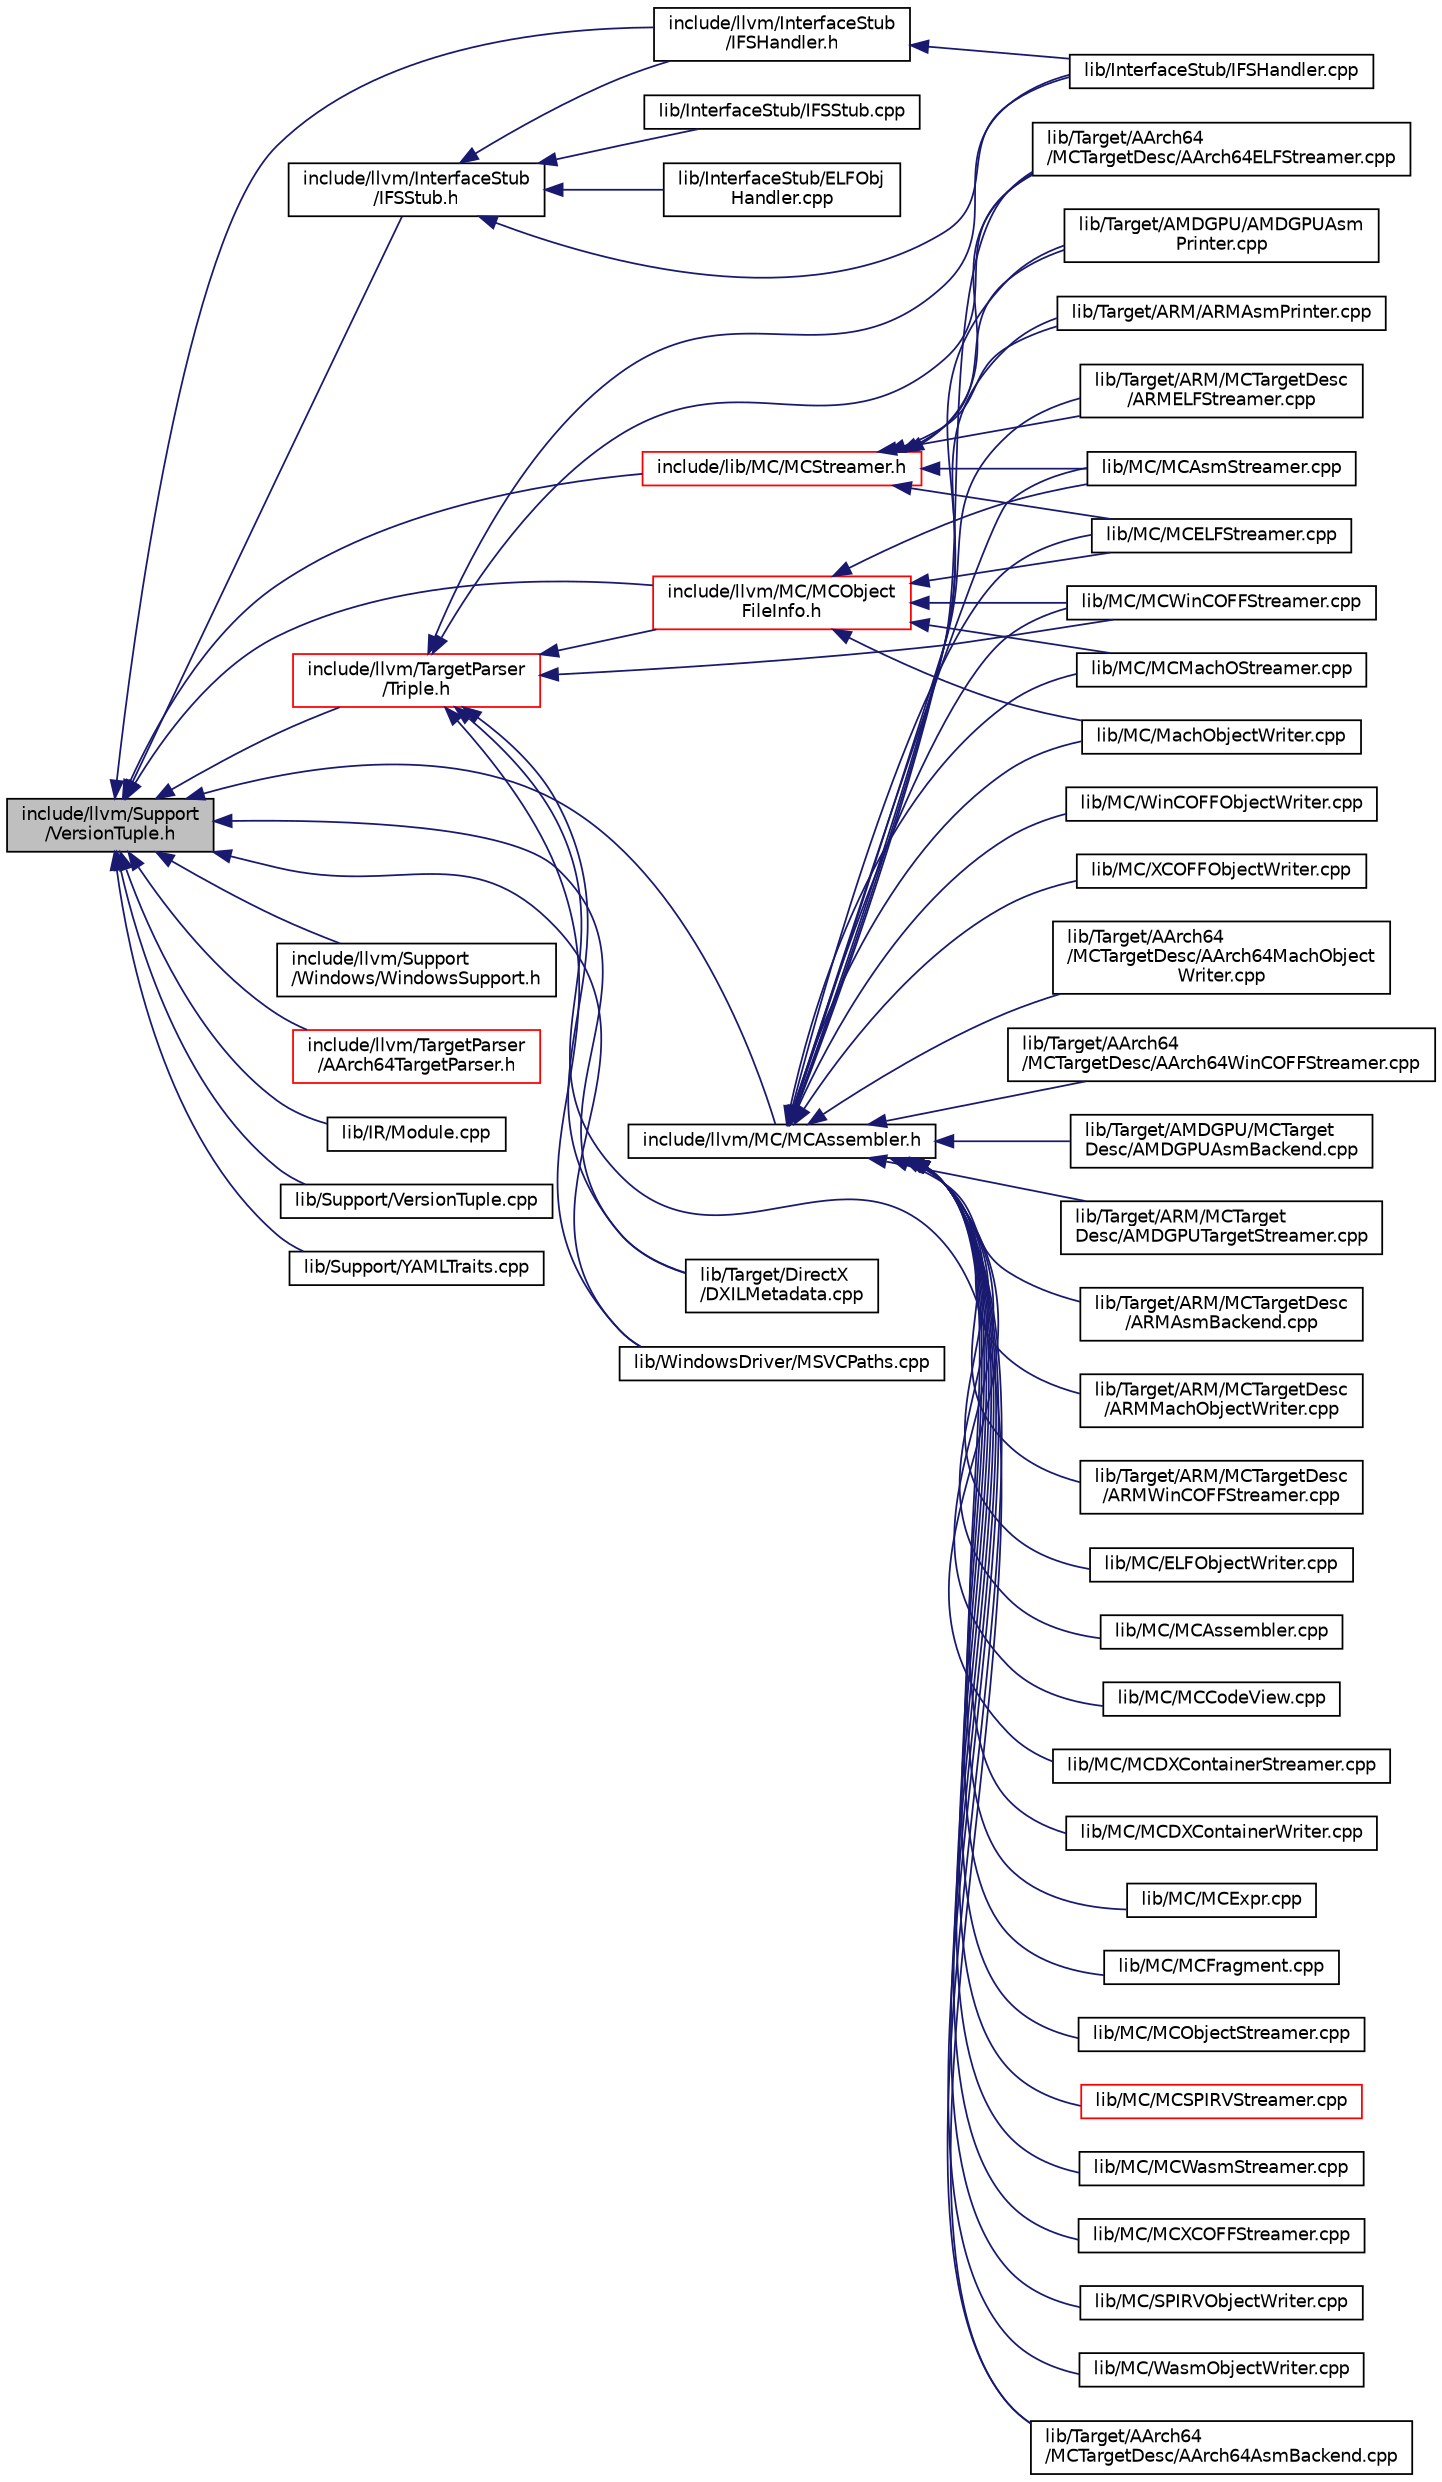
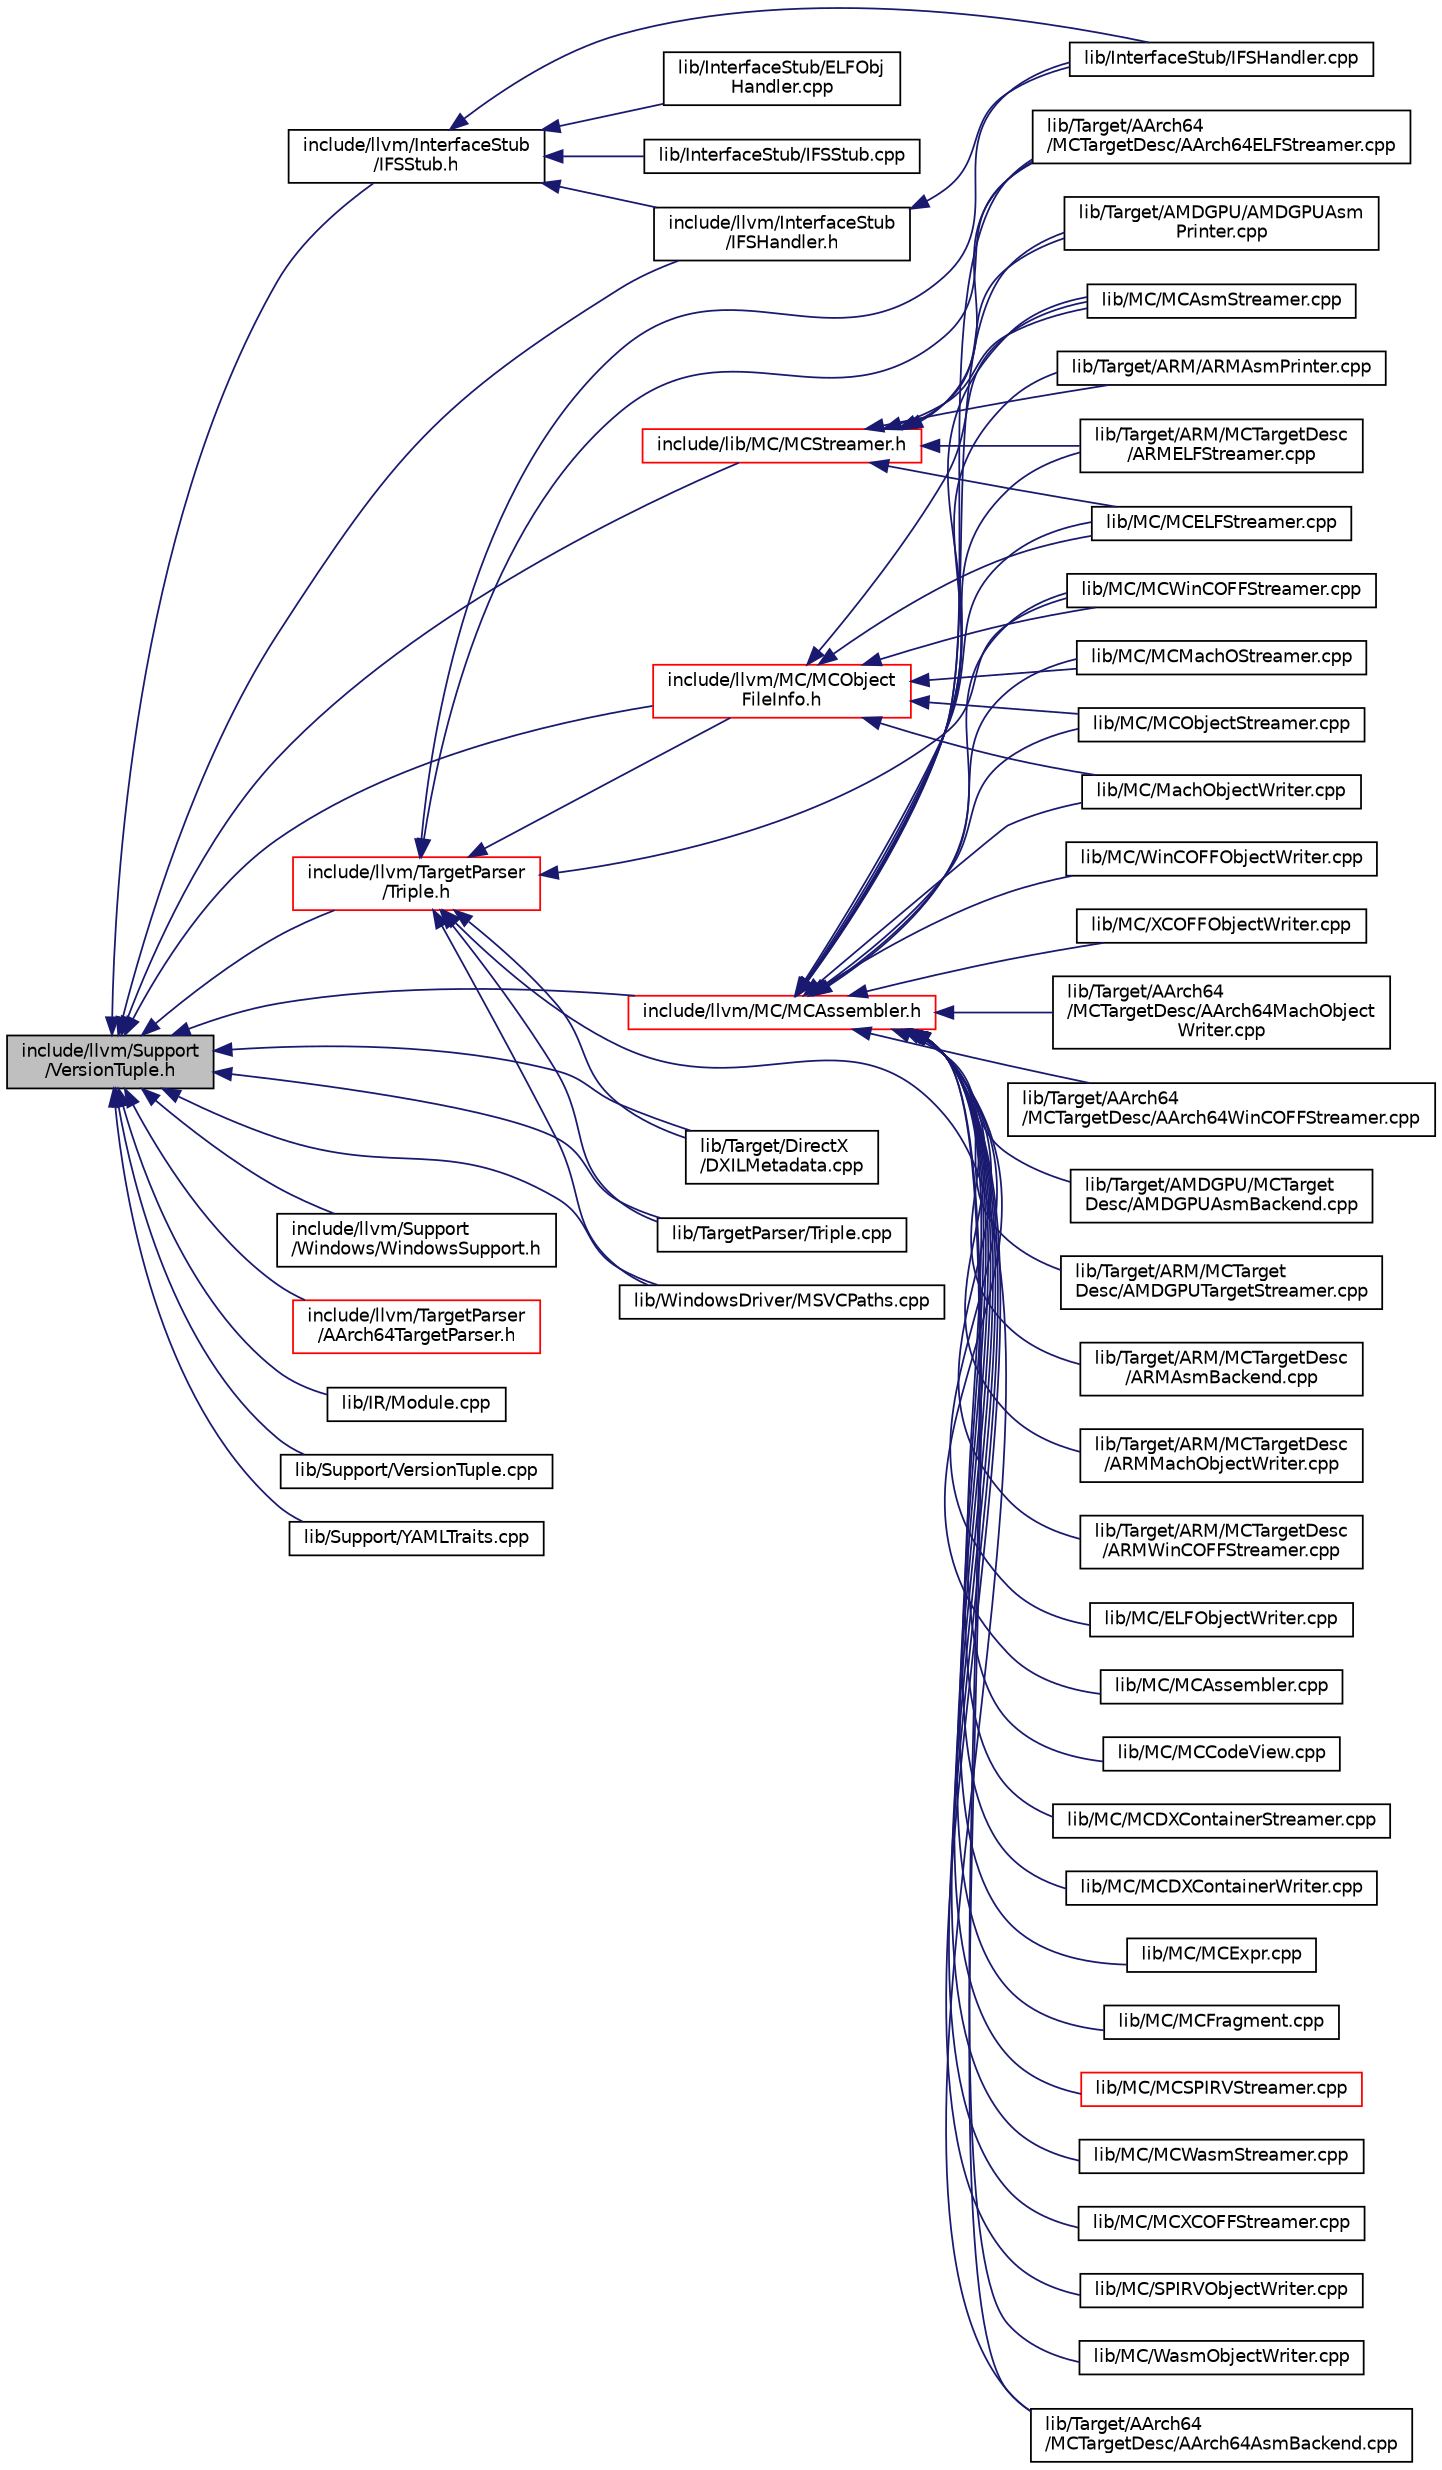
none -> (1007, 708)
(782, 1141) -> (782, 1013)
none -> (782, 1235)
